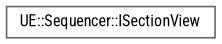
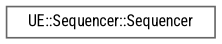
(111, 22) -> (111, 22)
